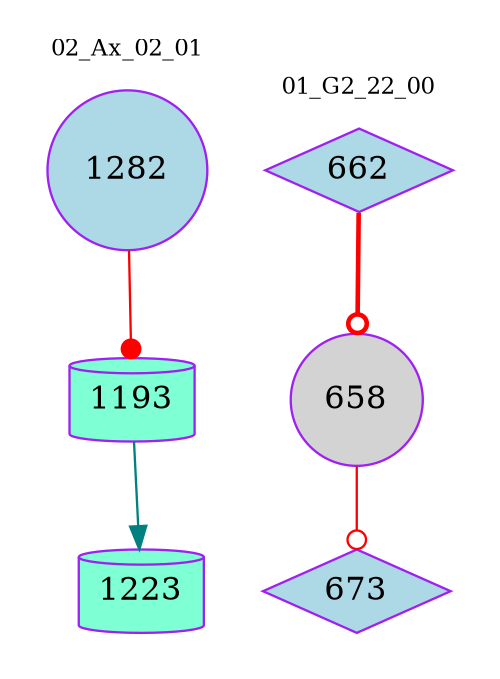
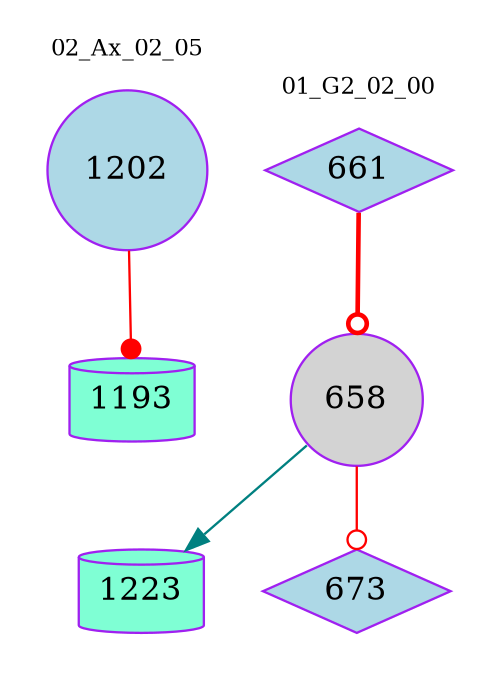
(127, 50) -> (127, 50)
(359, 88) -> (359, 88)
(127, 170) -> (127, 170)
(359, 170) -> (359, 170)
(136, 484) -> (261, 485)
